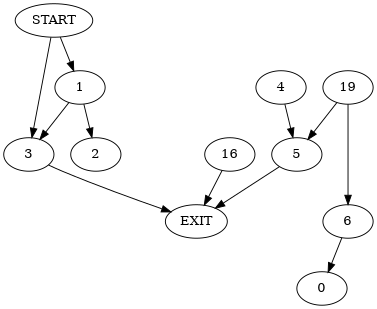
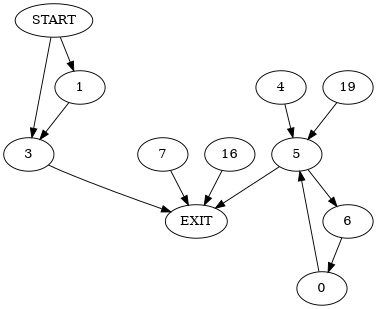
(348, 150) -> (320, 184)
(96, 154) -> none
none -> (163, 154)
none -> (310, 226)
